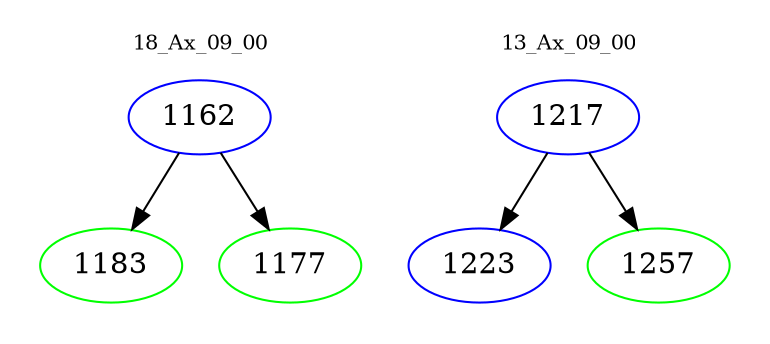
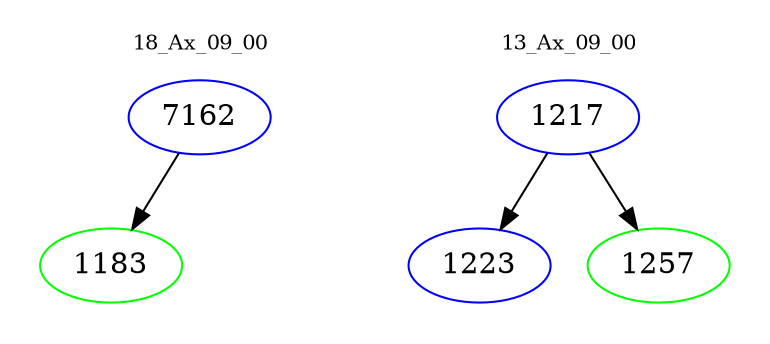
(200, 117) -> (200, 117)
(290, 266) -> none
